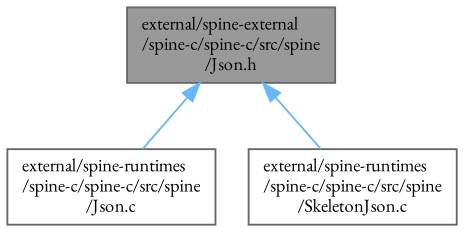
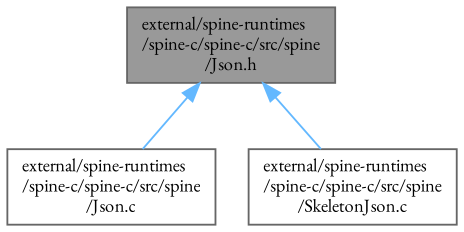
(231, 45) -> (231, 45)
